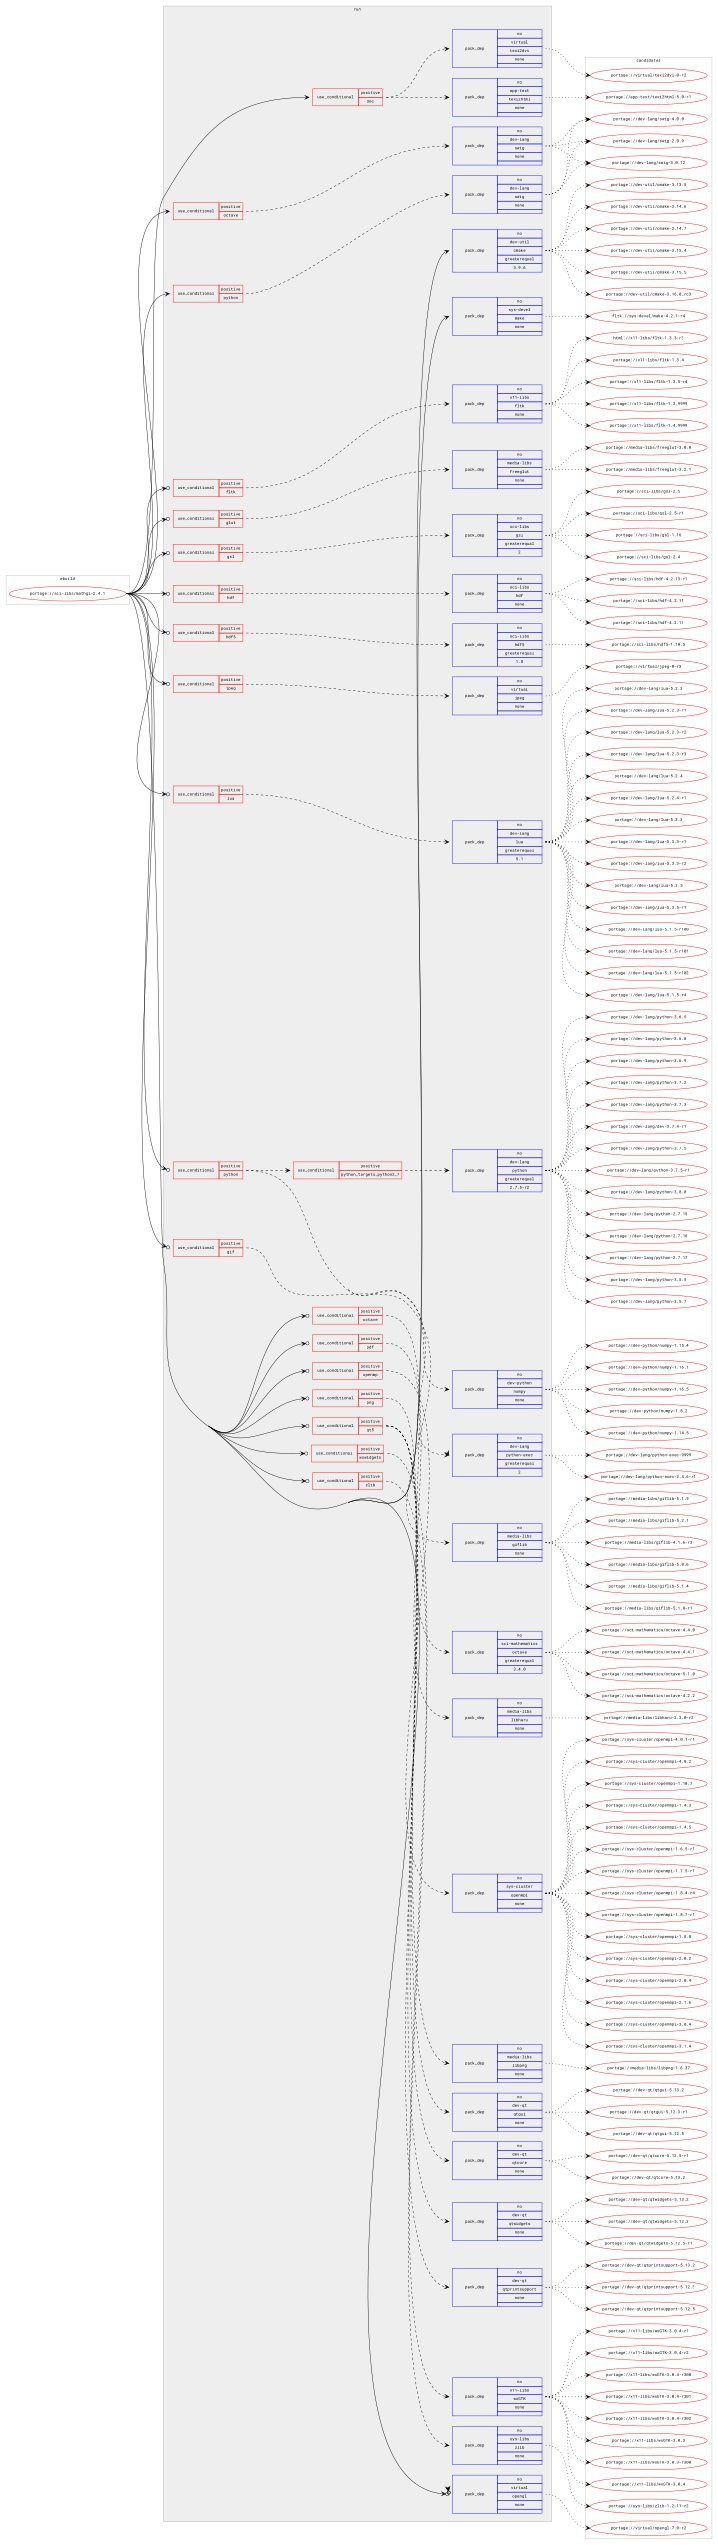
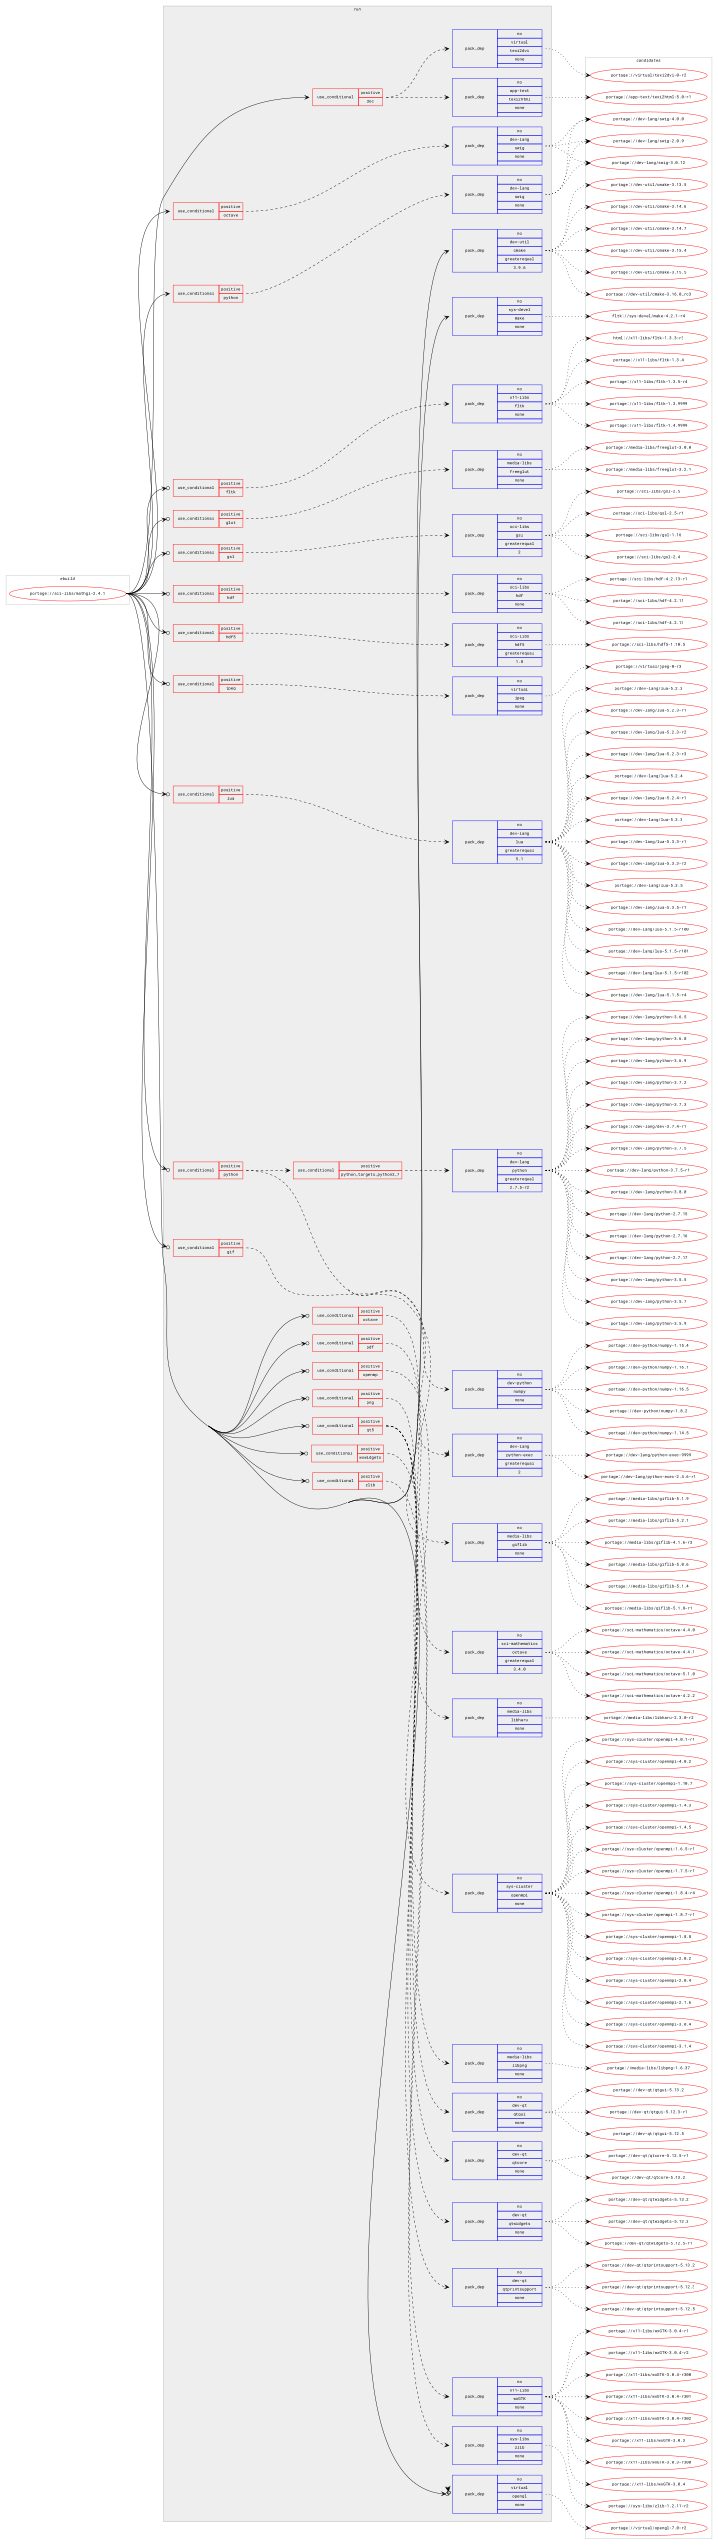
none -> (649, 1324)
